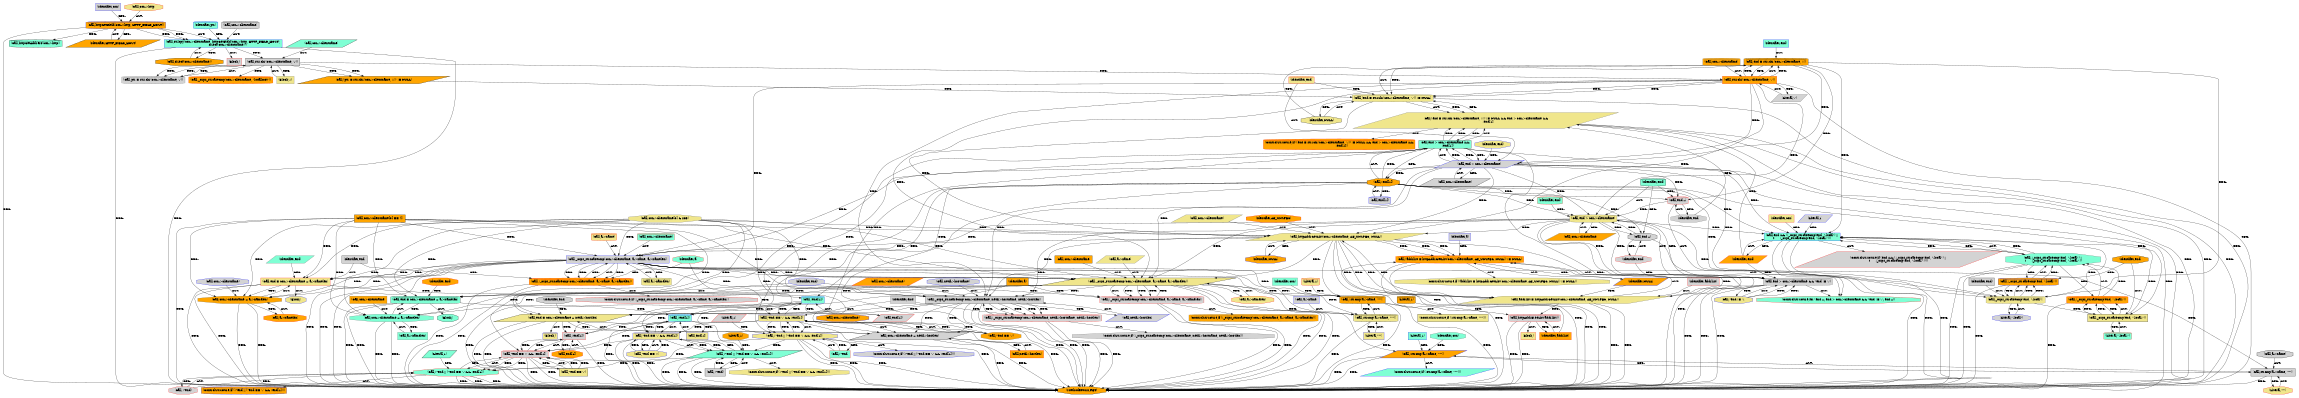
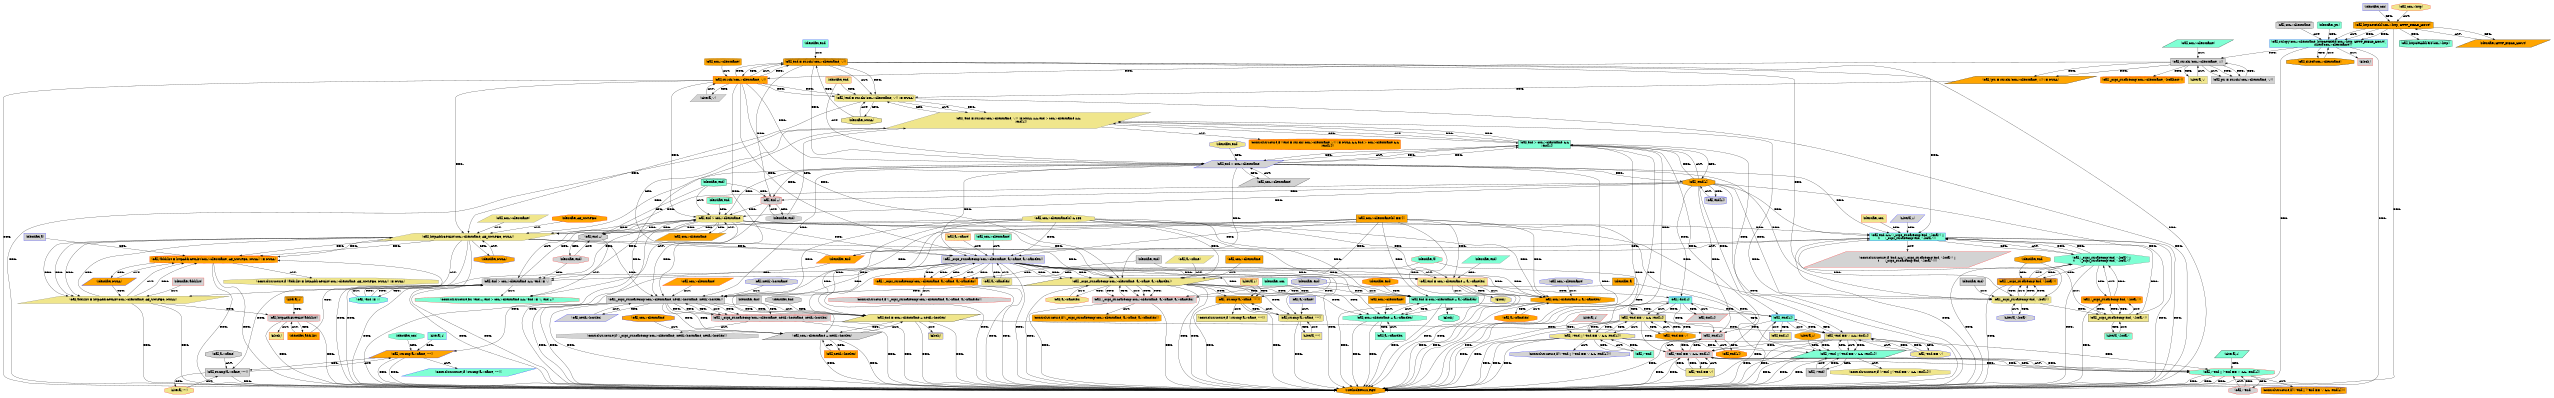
(126, 25) -> (2393, 25)
(206, 25) -> (2329, 25)
(153, 80) -> (2243, 80)
(285, 80) -> (2198, 80)
none -> (1998, 116)
(2246, 237) -> (8, 237)
(1734, 300) -> (368, 300)
